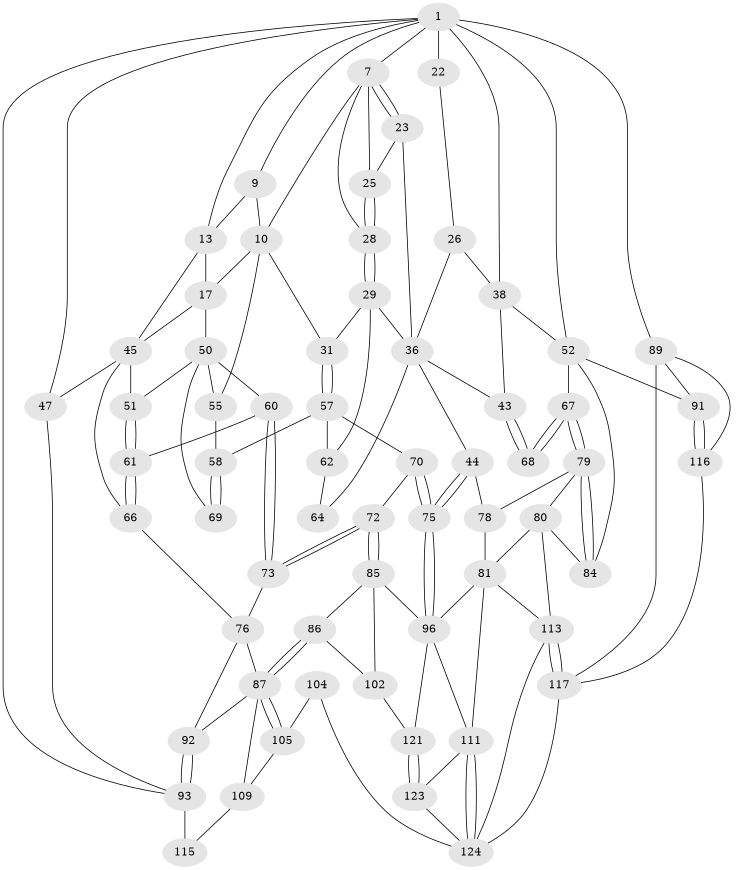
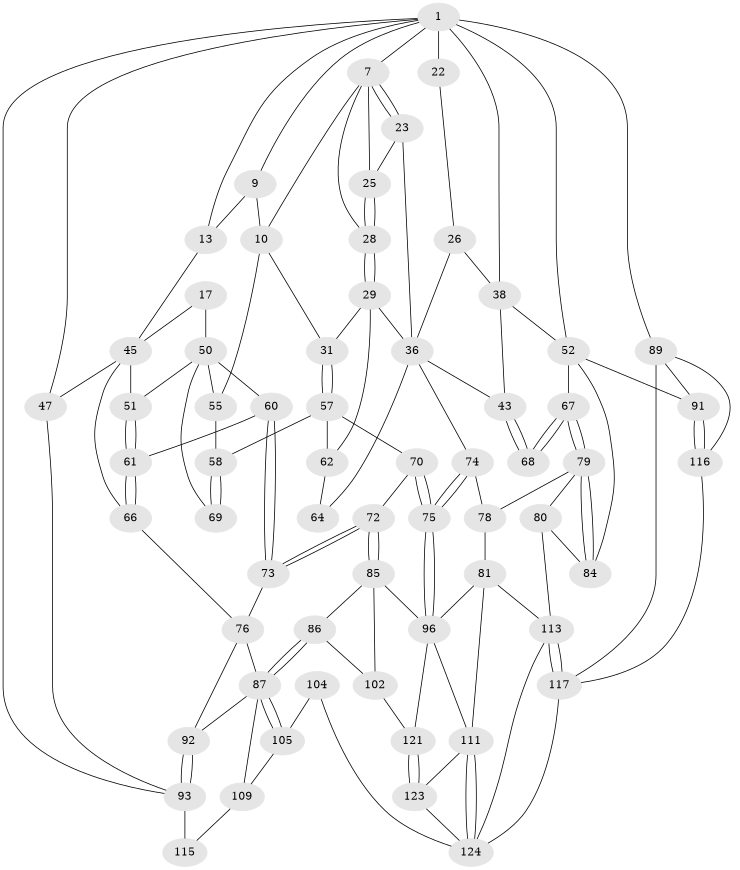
(206, 268) -> none
(234, 268) -> none
(473, 463) -> (473, 463)
(513, 546) -> none
